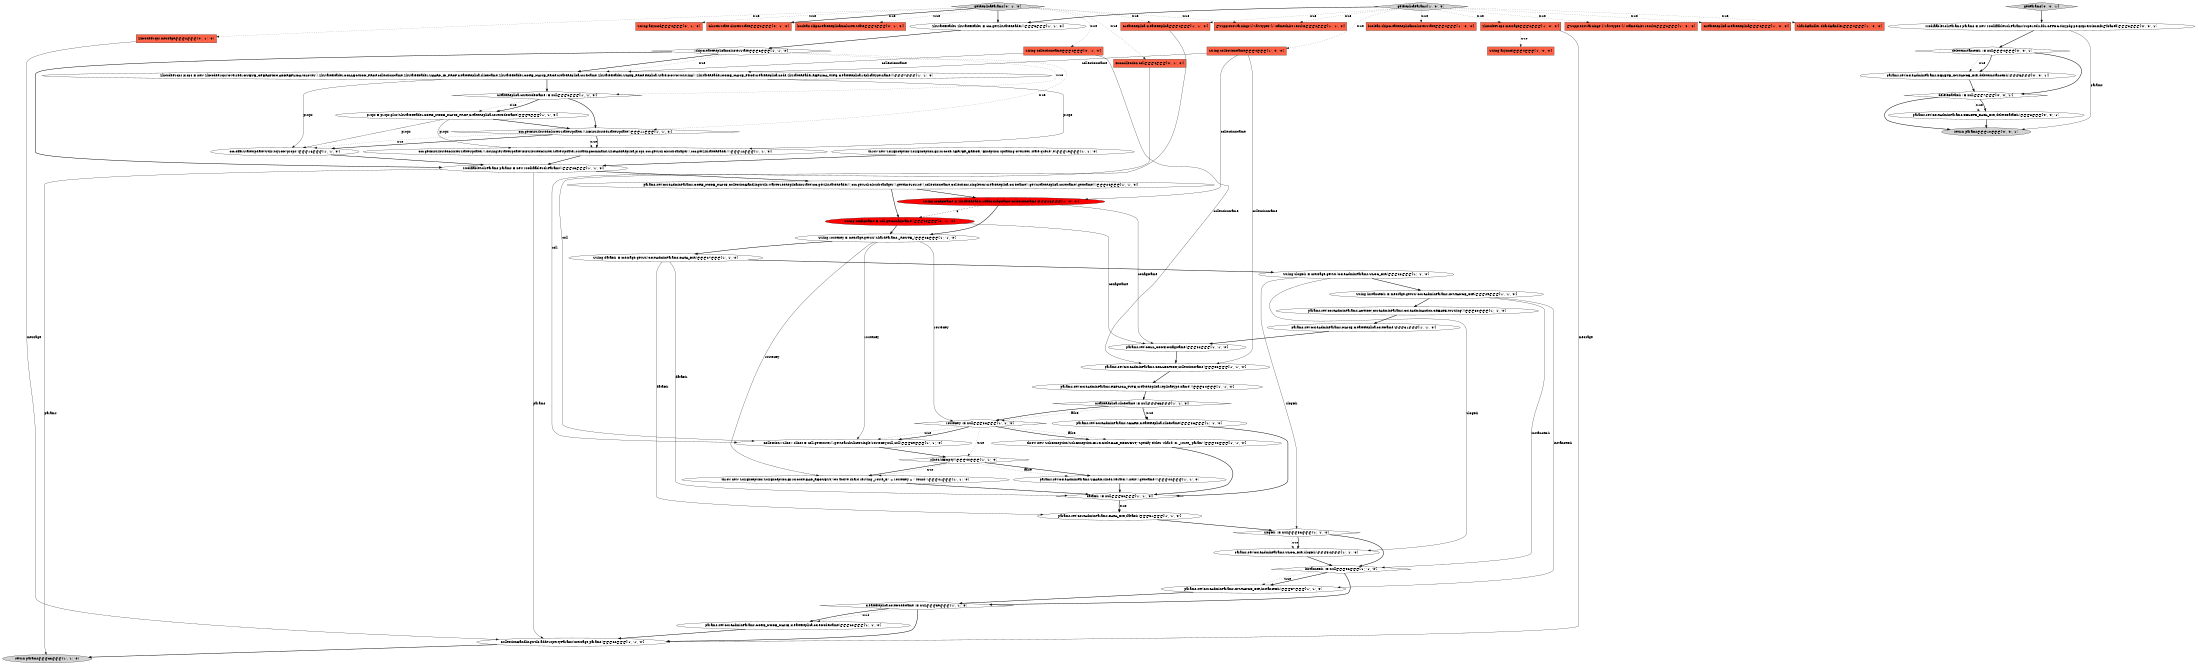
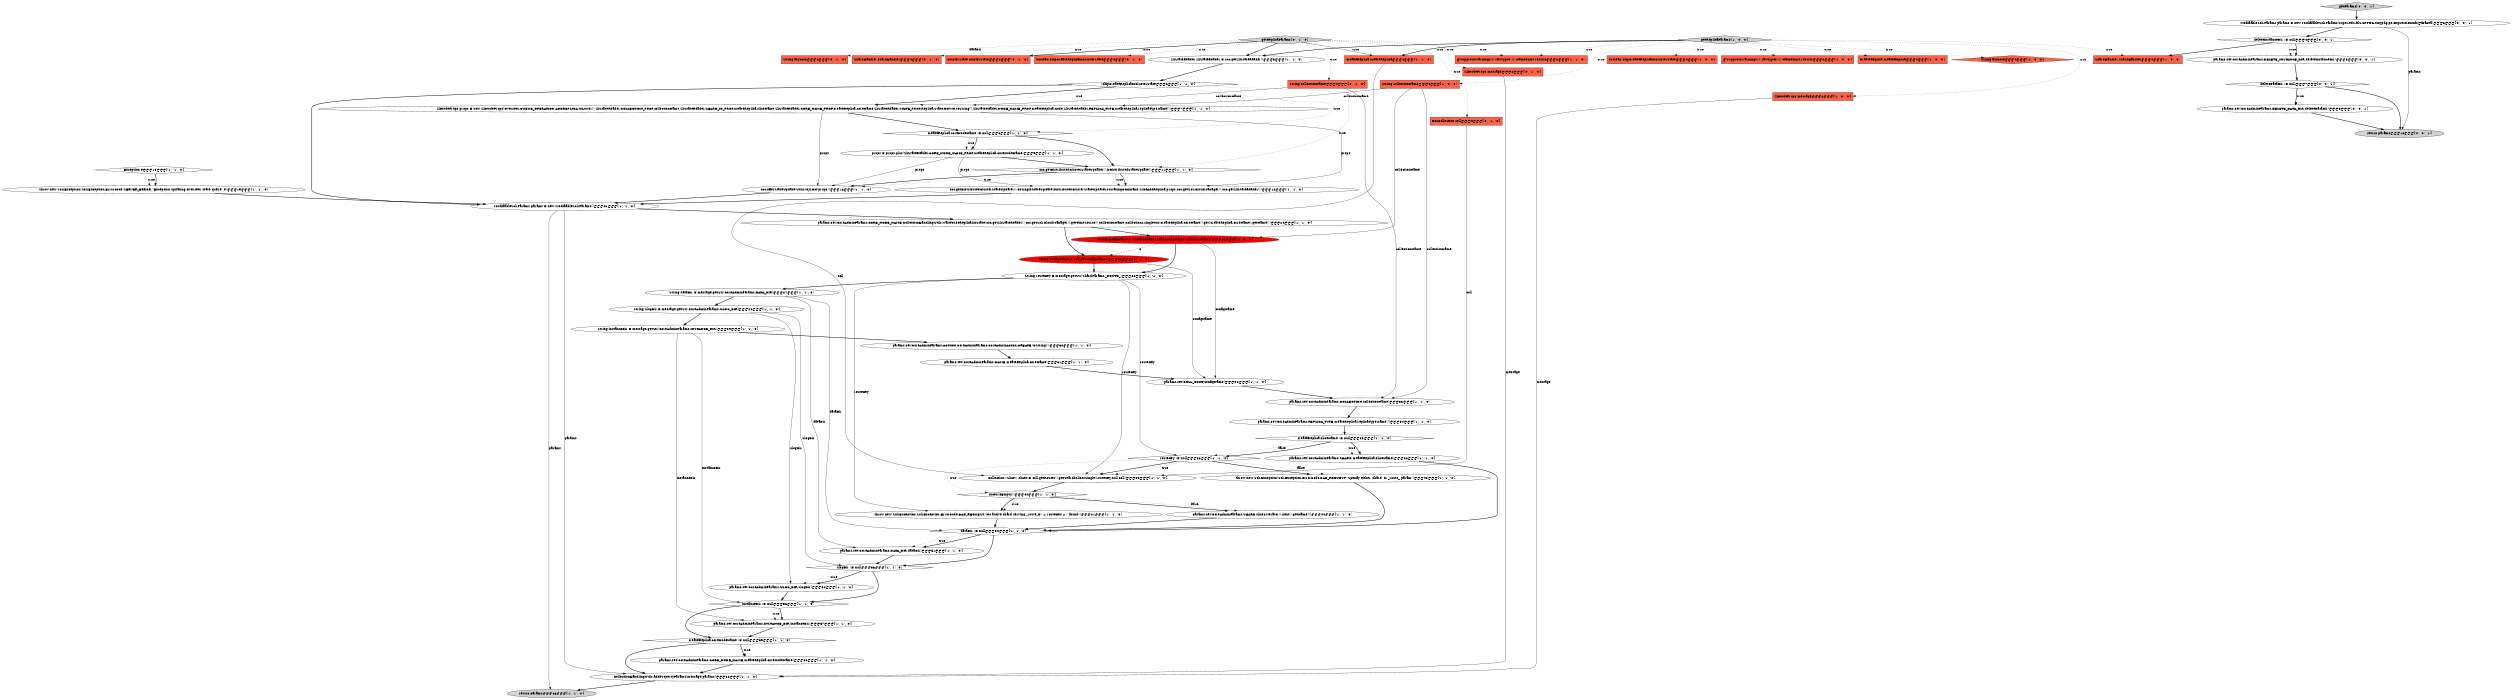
(1305, 15) -> (1473, 45)
(1119, 16) -> (1329, 47)
(813, 17) -> (975, 50)
(1521, 38) -> (1866, 50)
(1521, 51) -> (2013, 60)
none -> (897, 60)
(2079, 77) -> (2222, 49)
none -> (154, 170)
none -> (957, 561)
